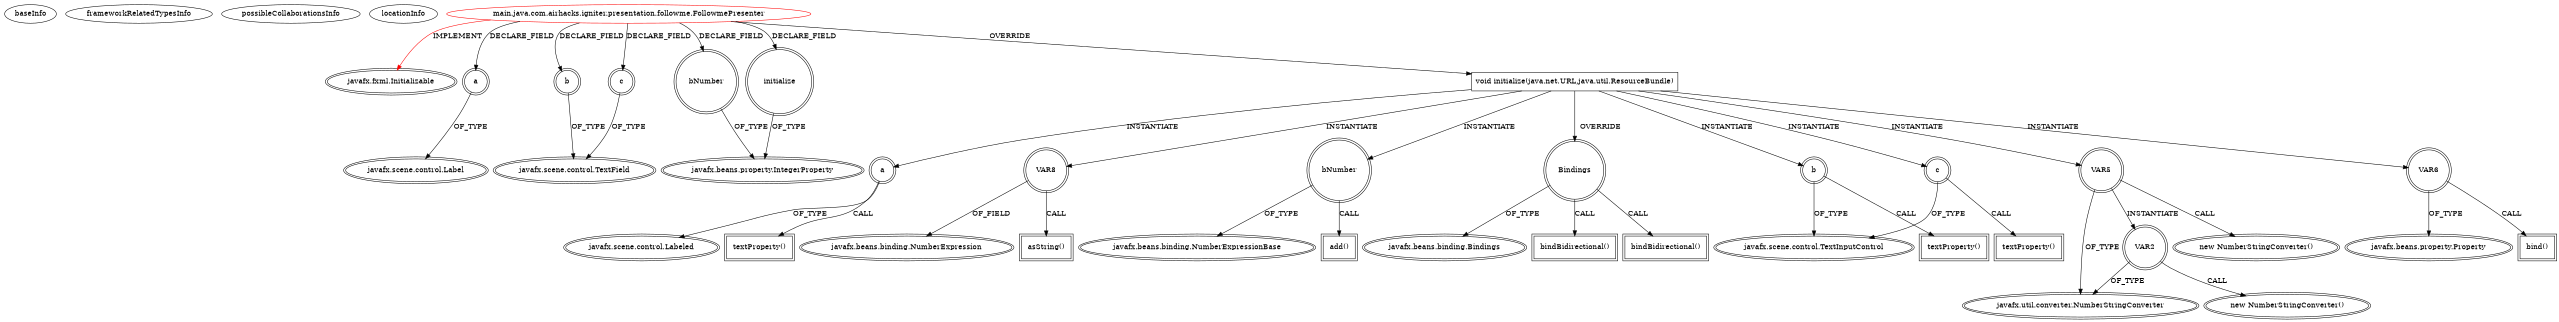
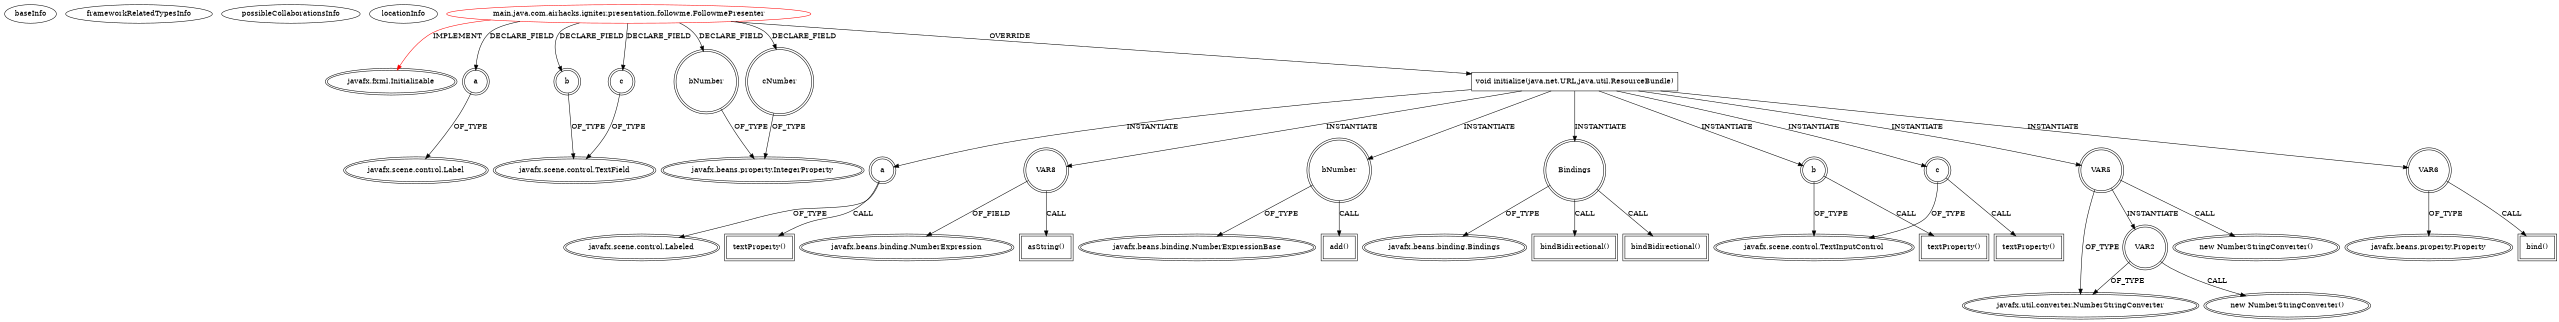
(780, 82) -> (780, 82)
(1601, 127) -> (1601, 127)
